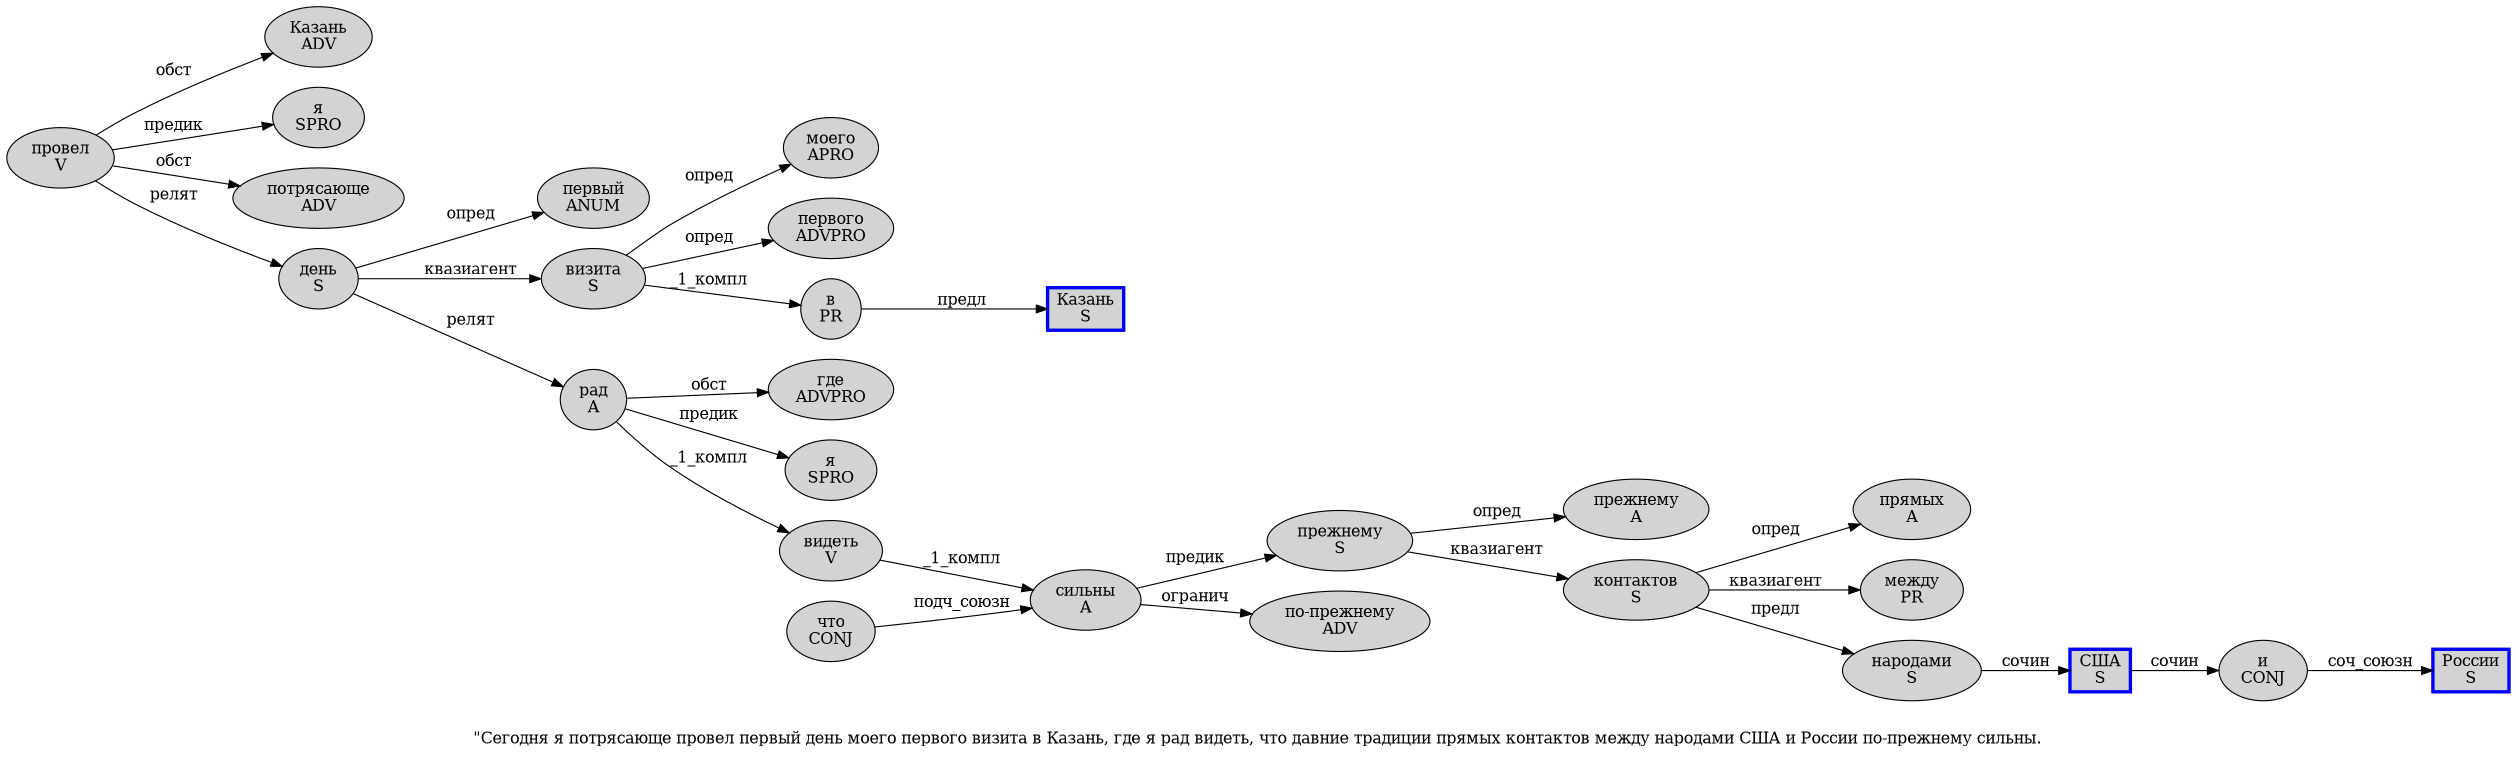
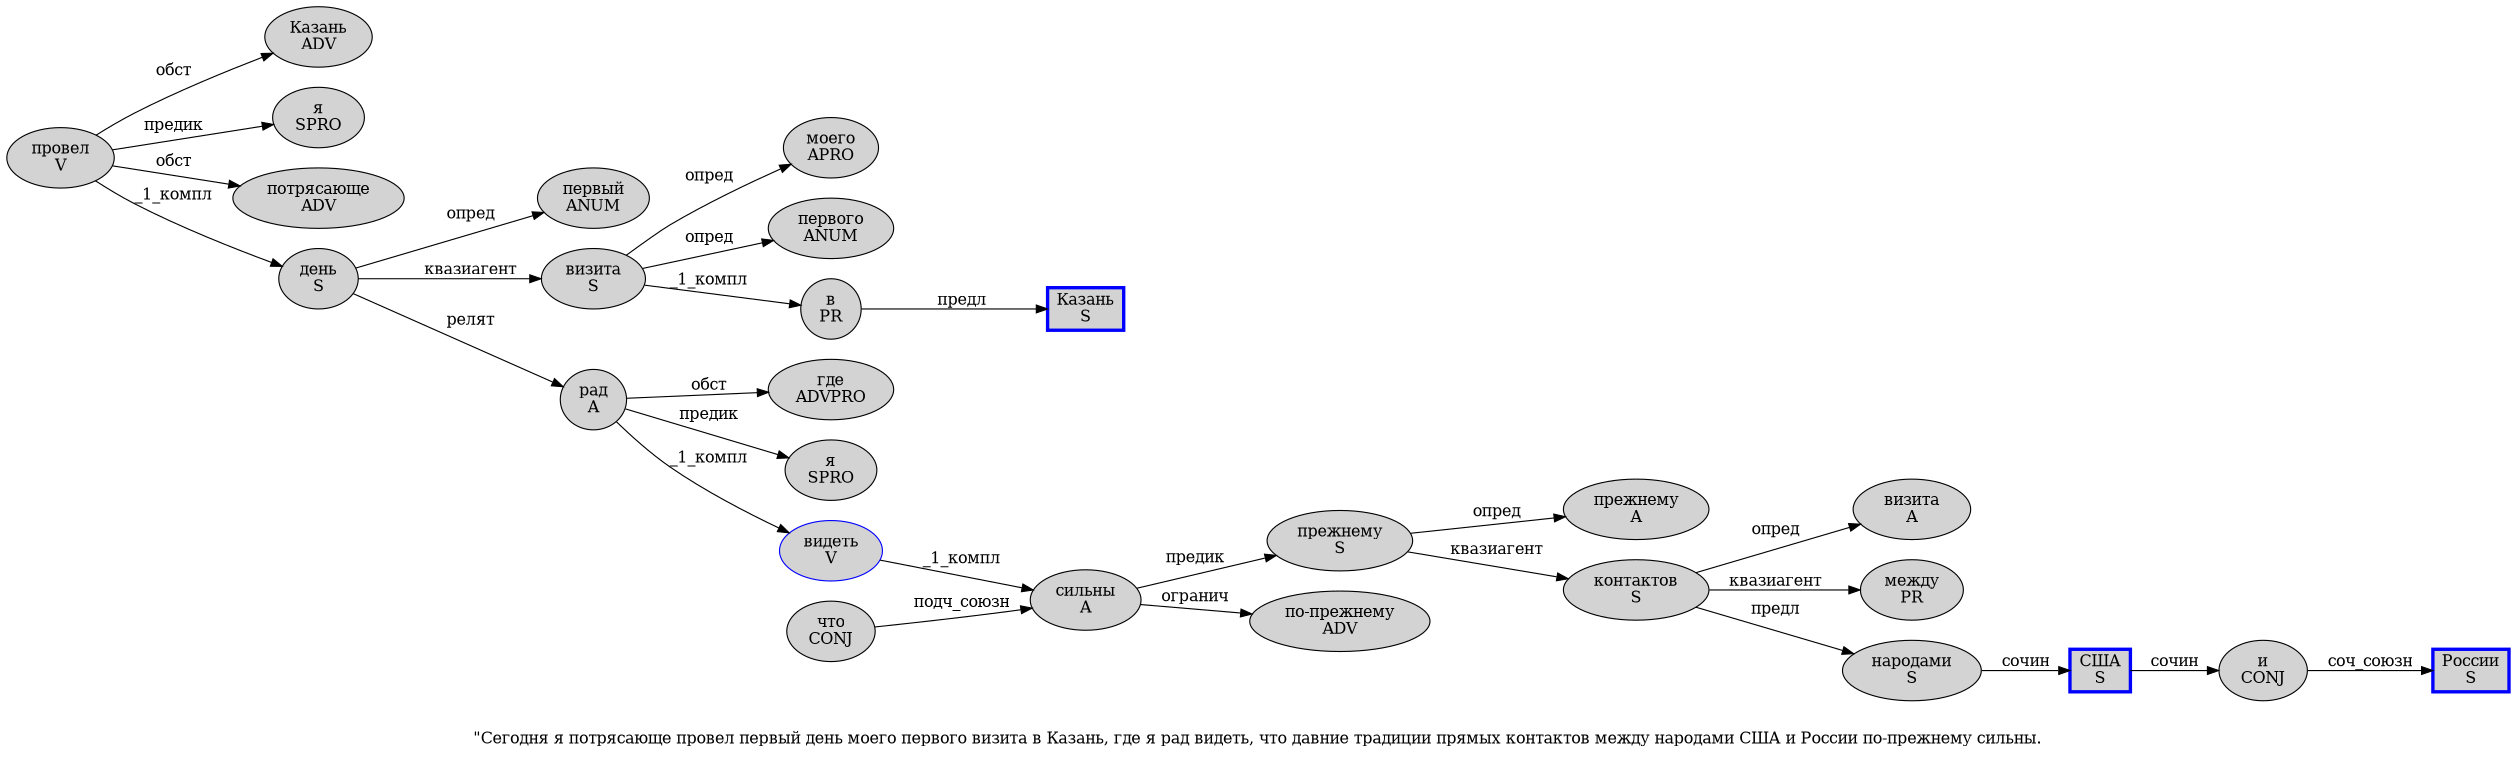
(174, 195) -> (174, 195)
(831, 228) -> (831, 228)
(1912, 509) -> (1912, 509)
(831, 551) -> (831, 551)
